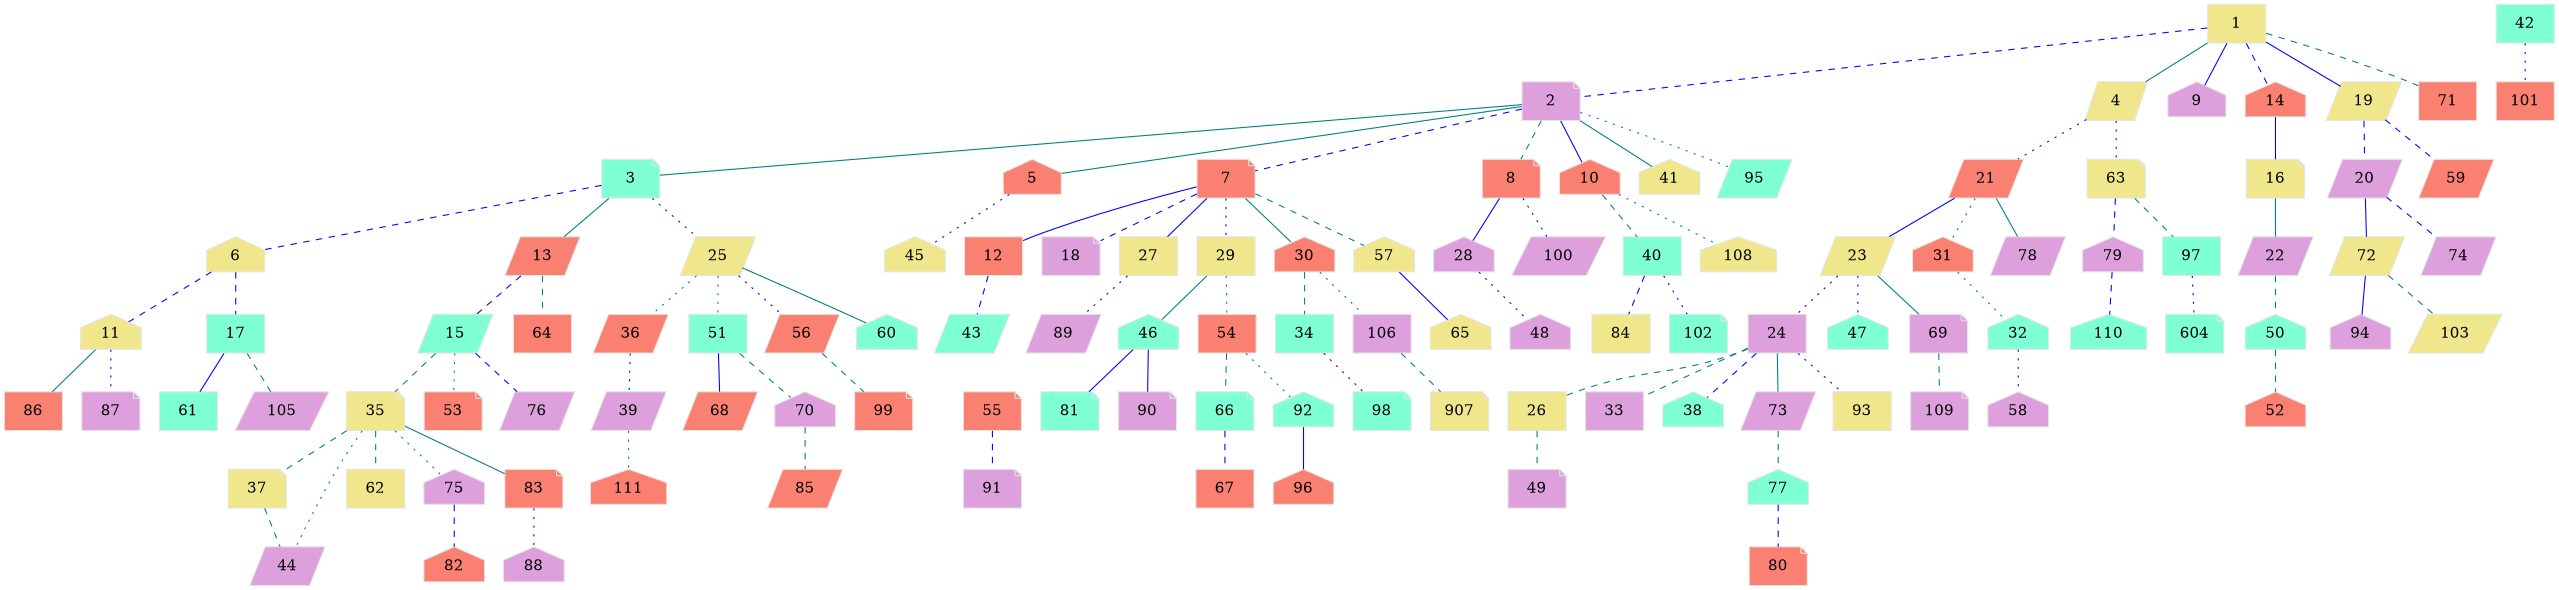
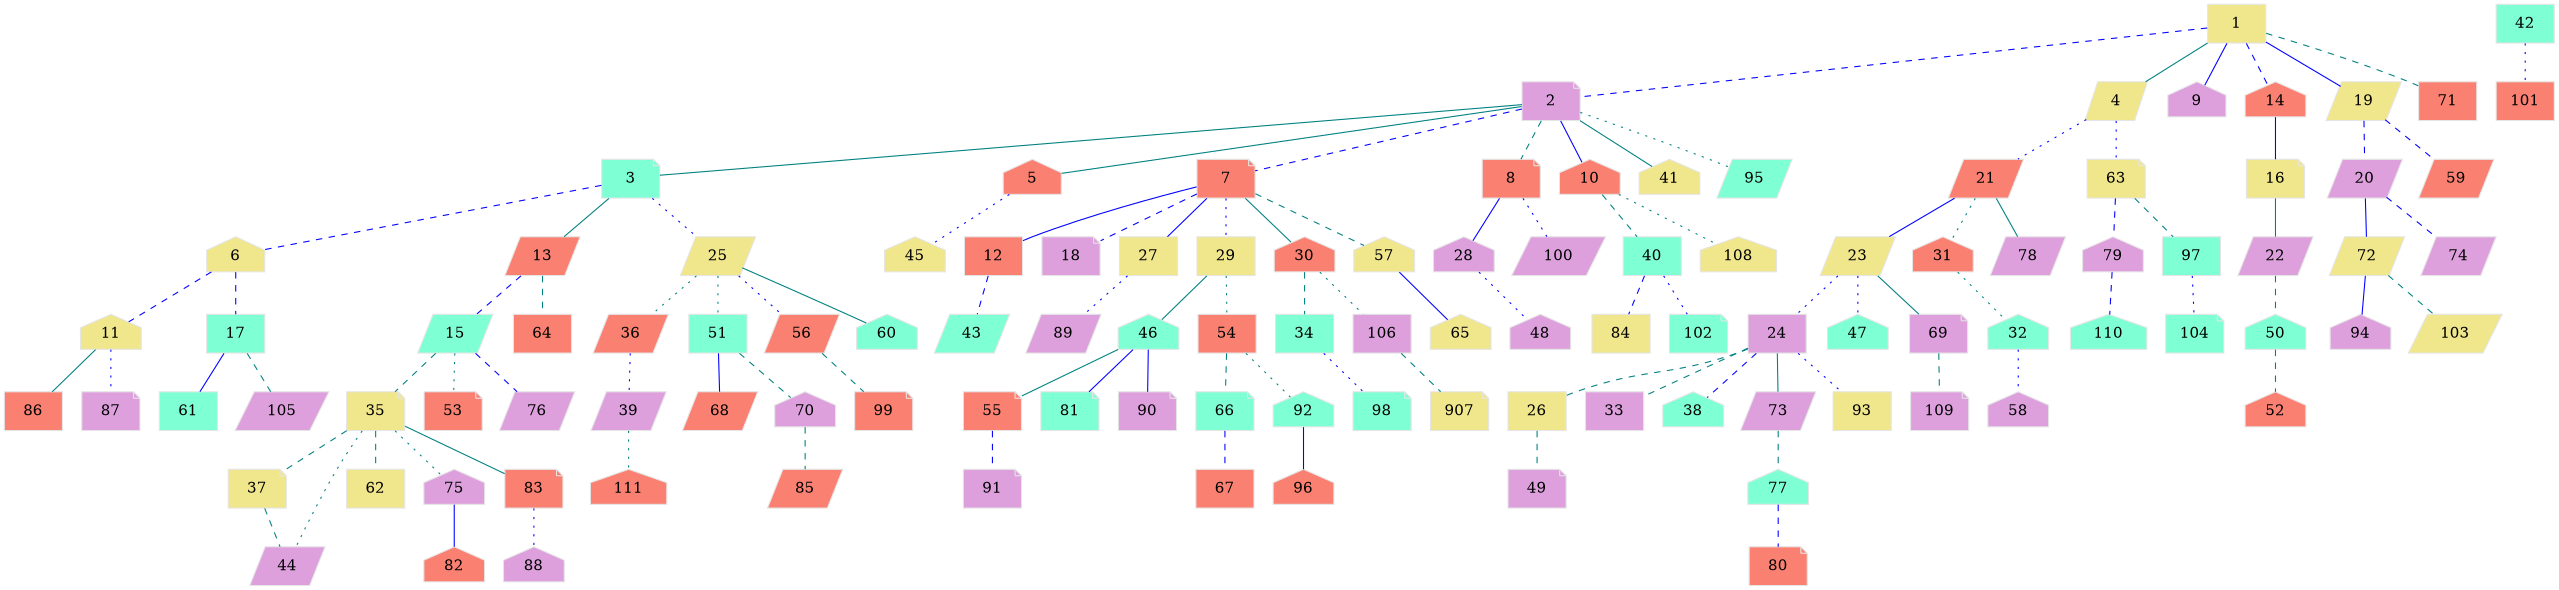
(2195, 334) -> (2195, 334)
none -> (1070, 373)
(454, 526) -> (454, 526)
